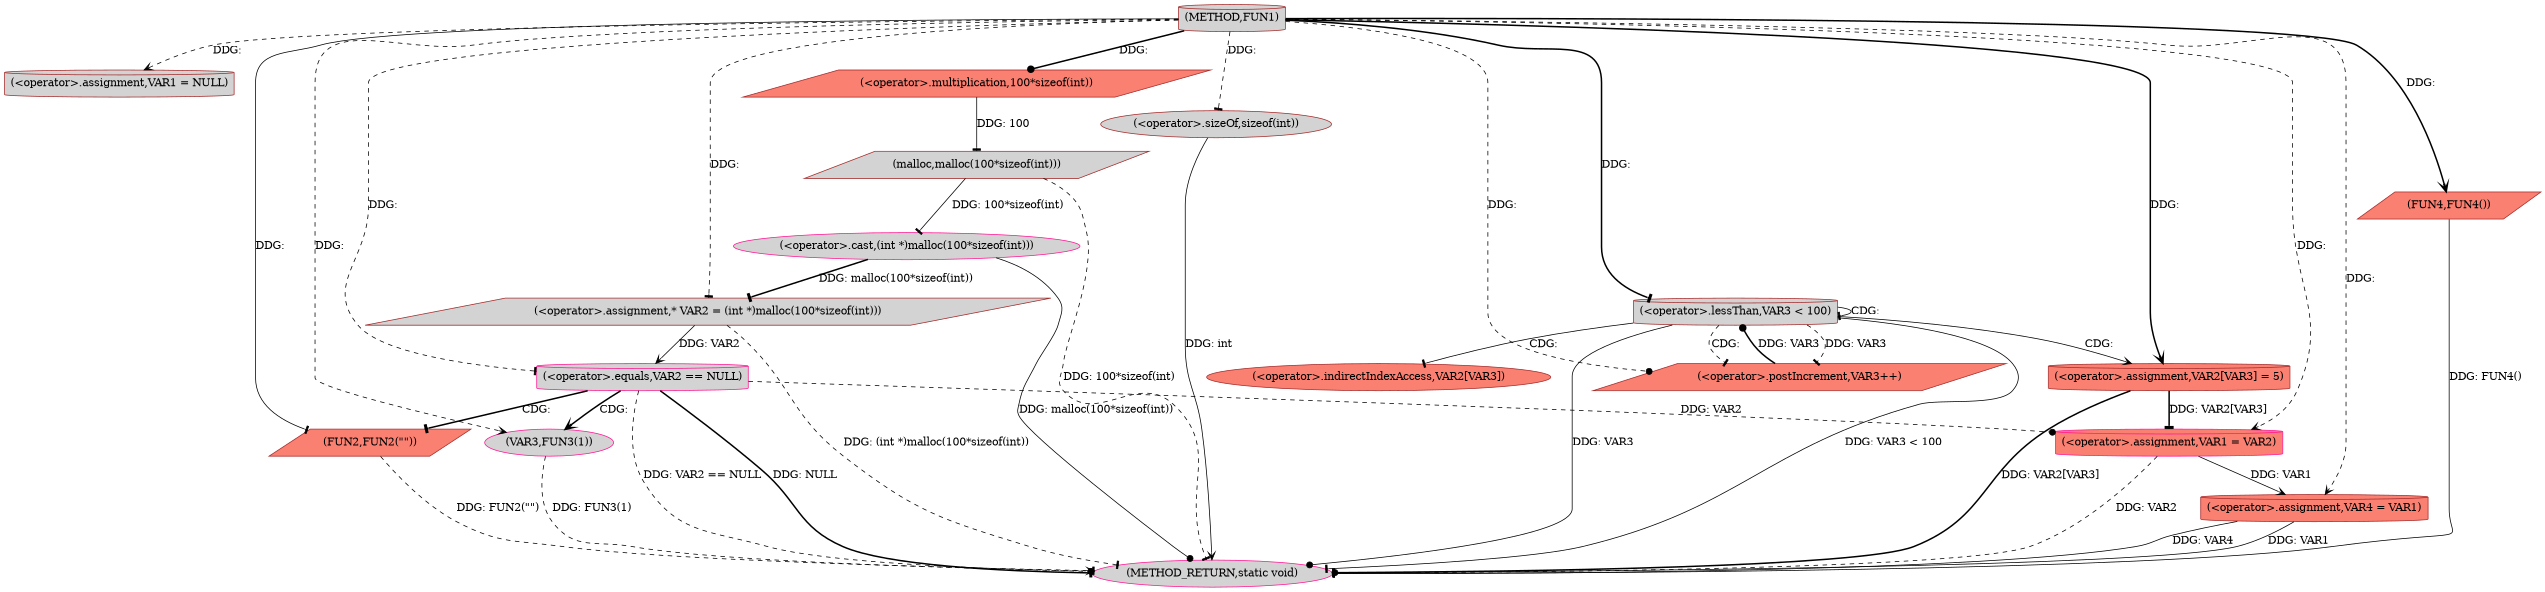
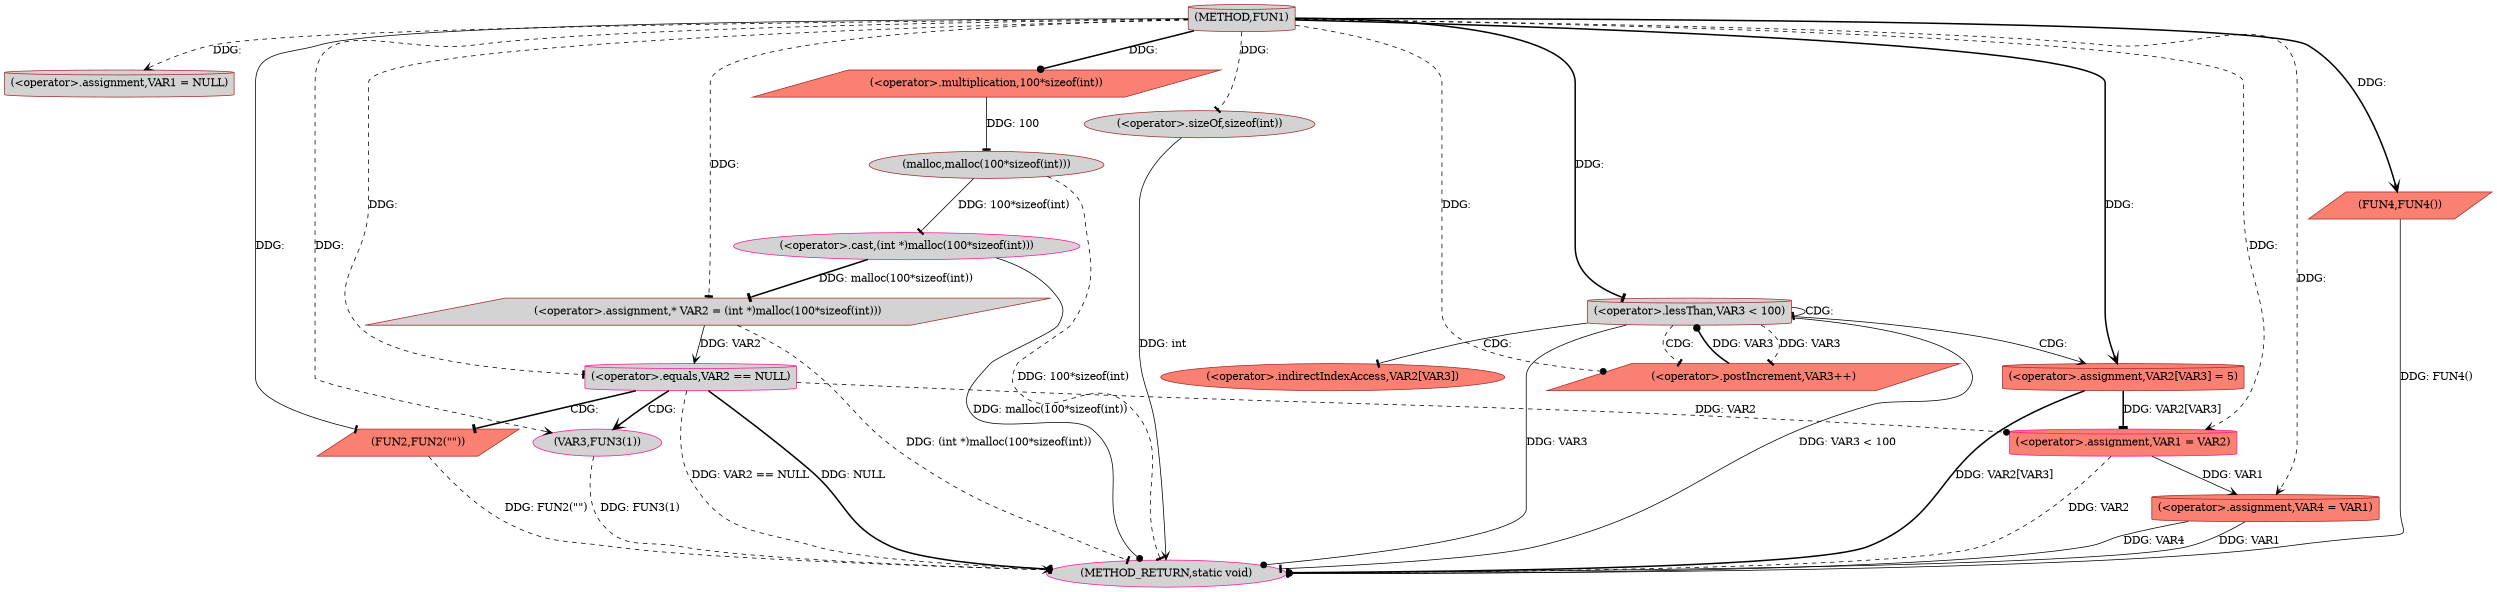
(977, 165) -> (987, 165)
(2159, 560) -> (2112, 560)
